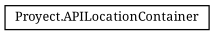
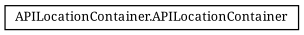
(107, 18) -> (152, 18)
